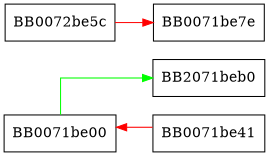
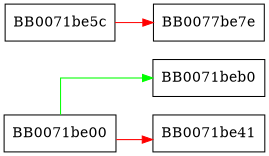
(60, 23) -> (60, 23)
(209, 23) -> (209, 23)
(209, 78) -> (209, 78)
(140, 127) -> (129, 140)
